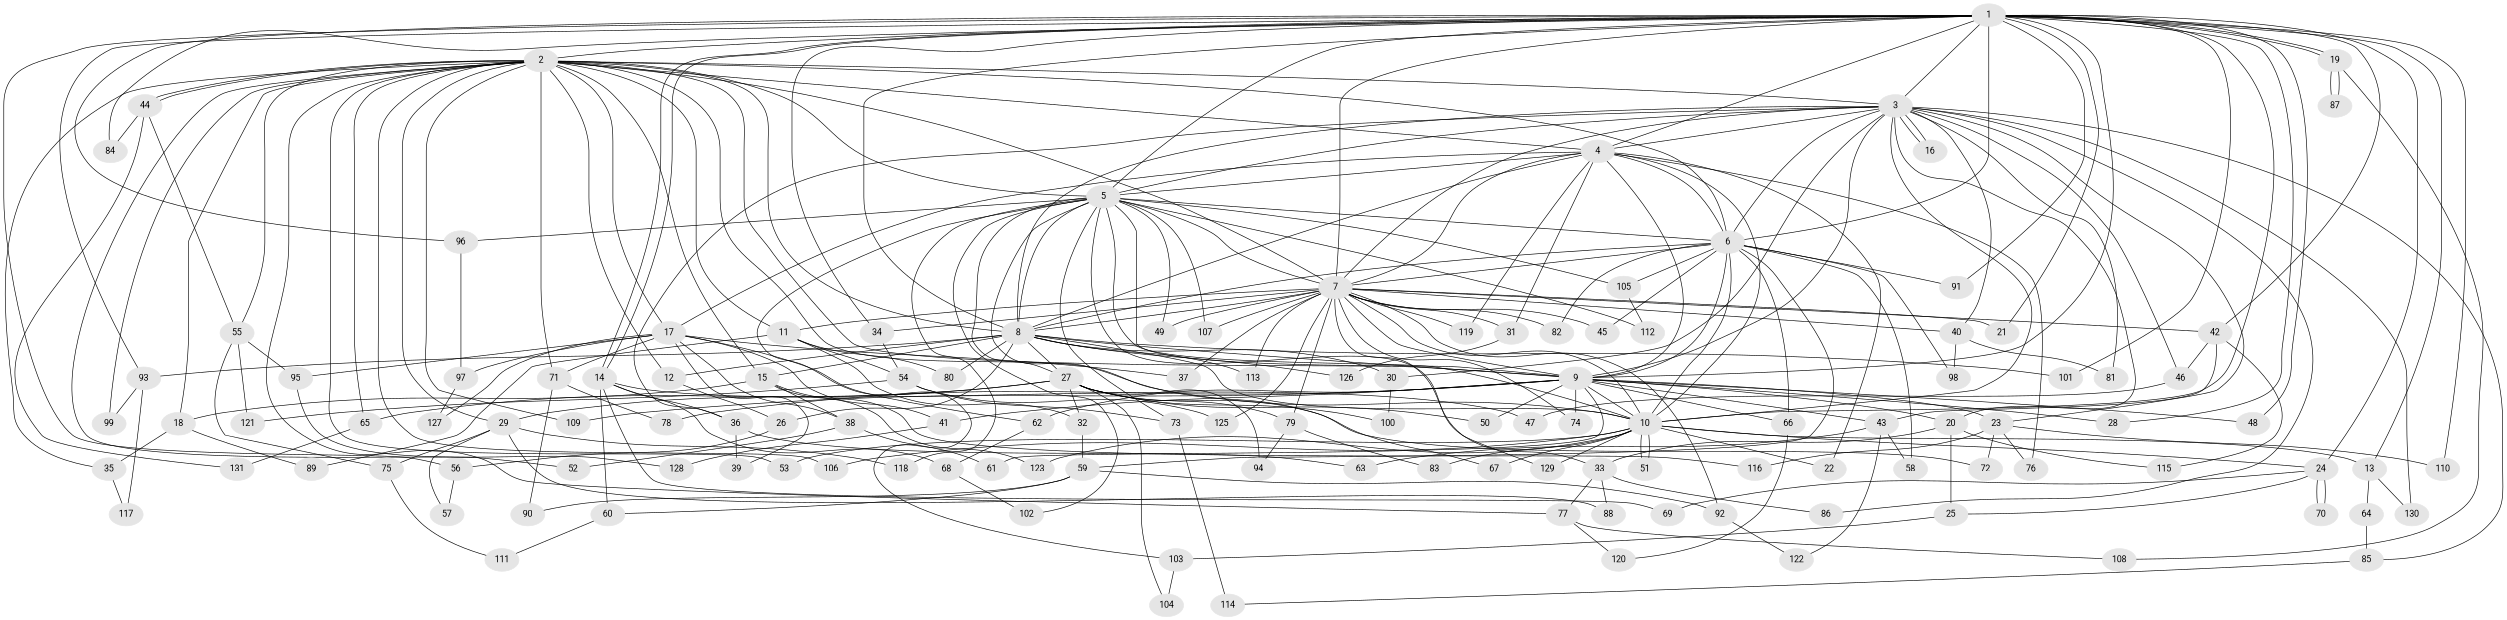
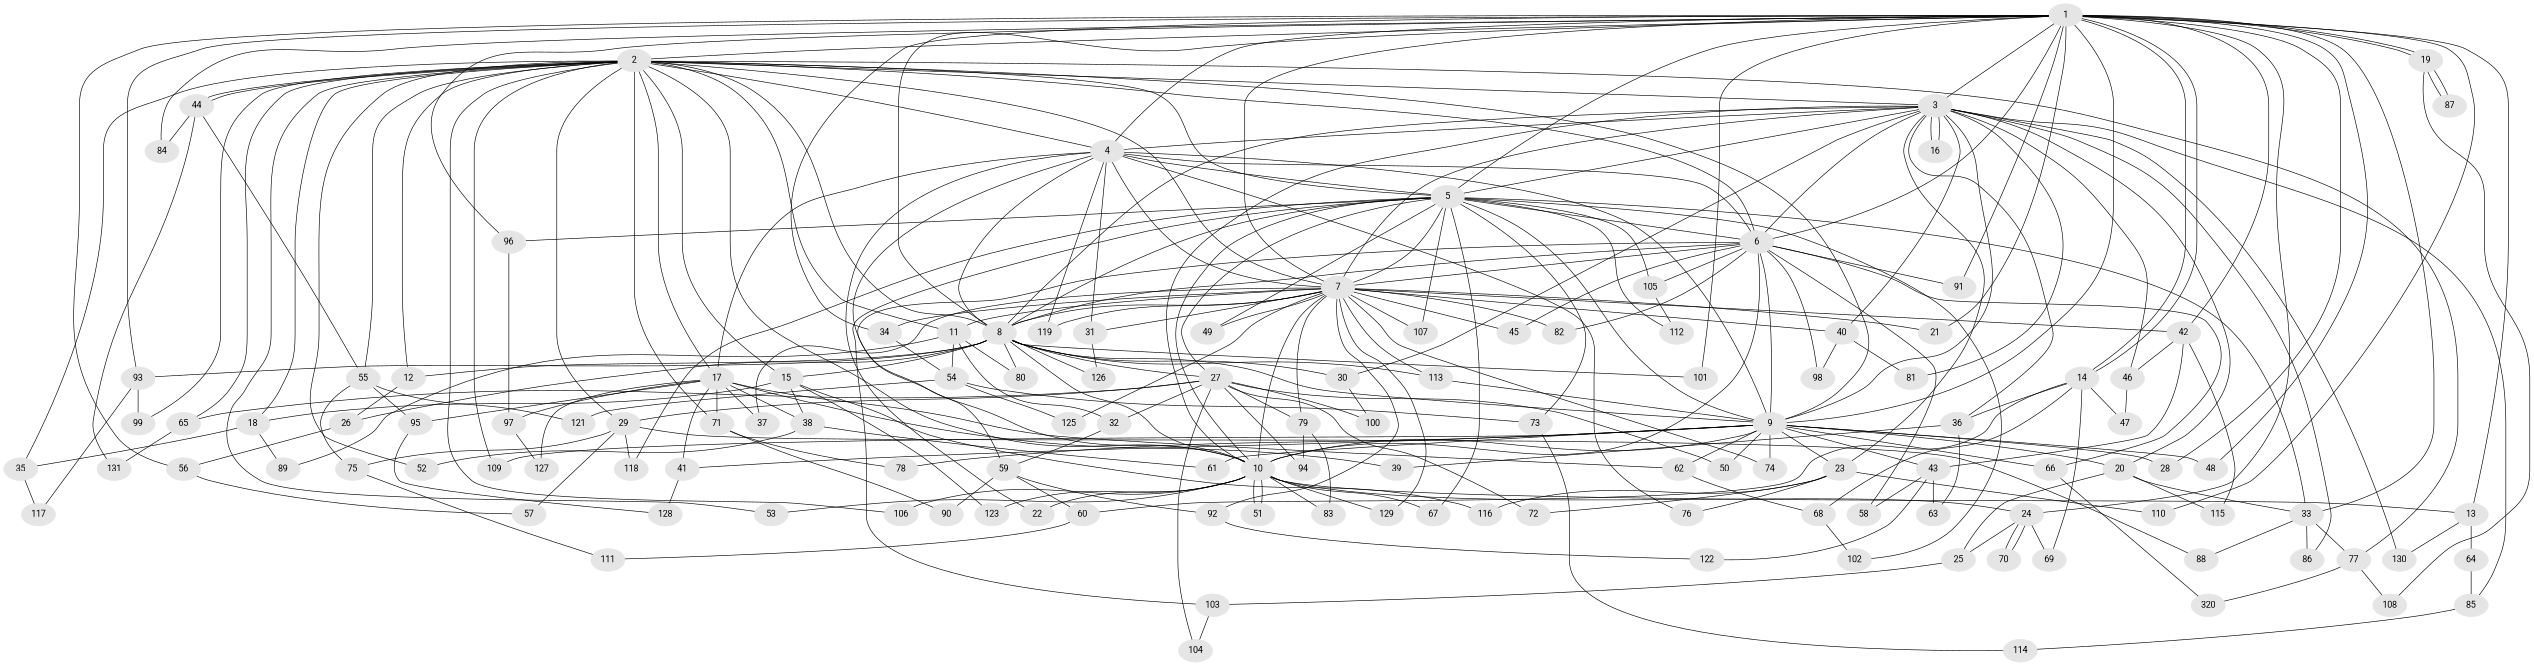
(1414, 349) -> (1603, 401)
(2225, 373) -> (2403, 174)
(1619, 560) -> (2208, 605)
